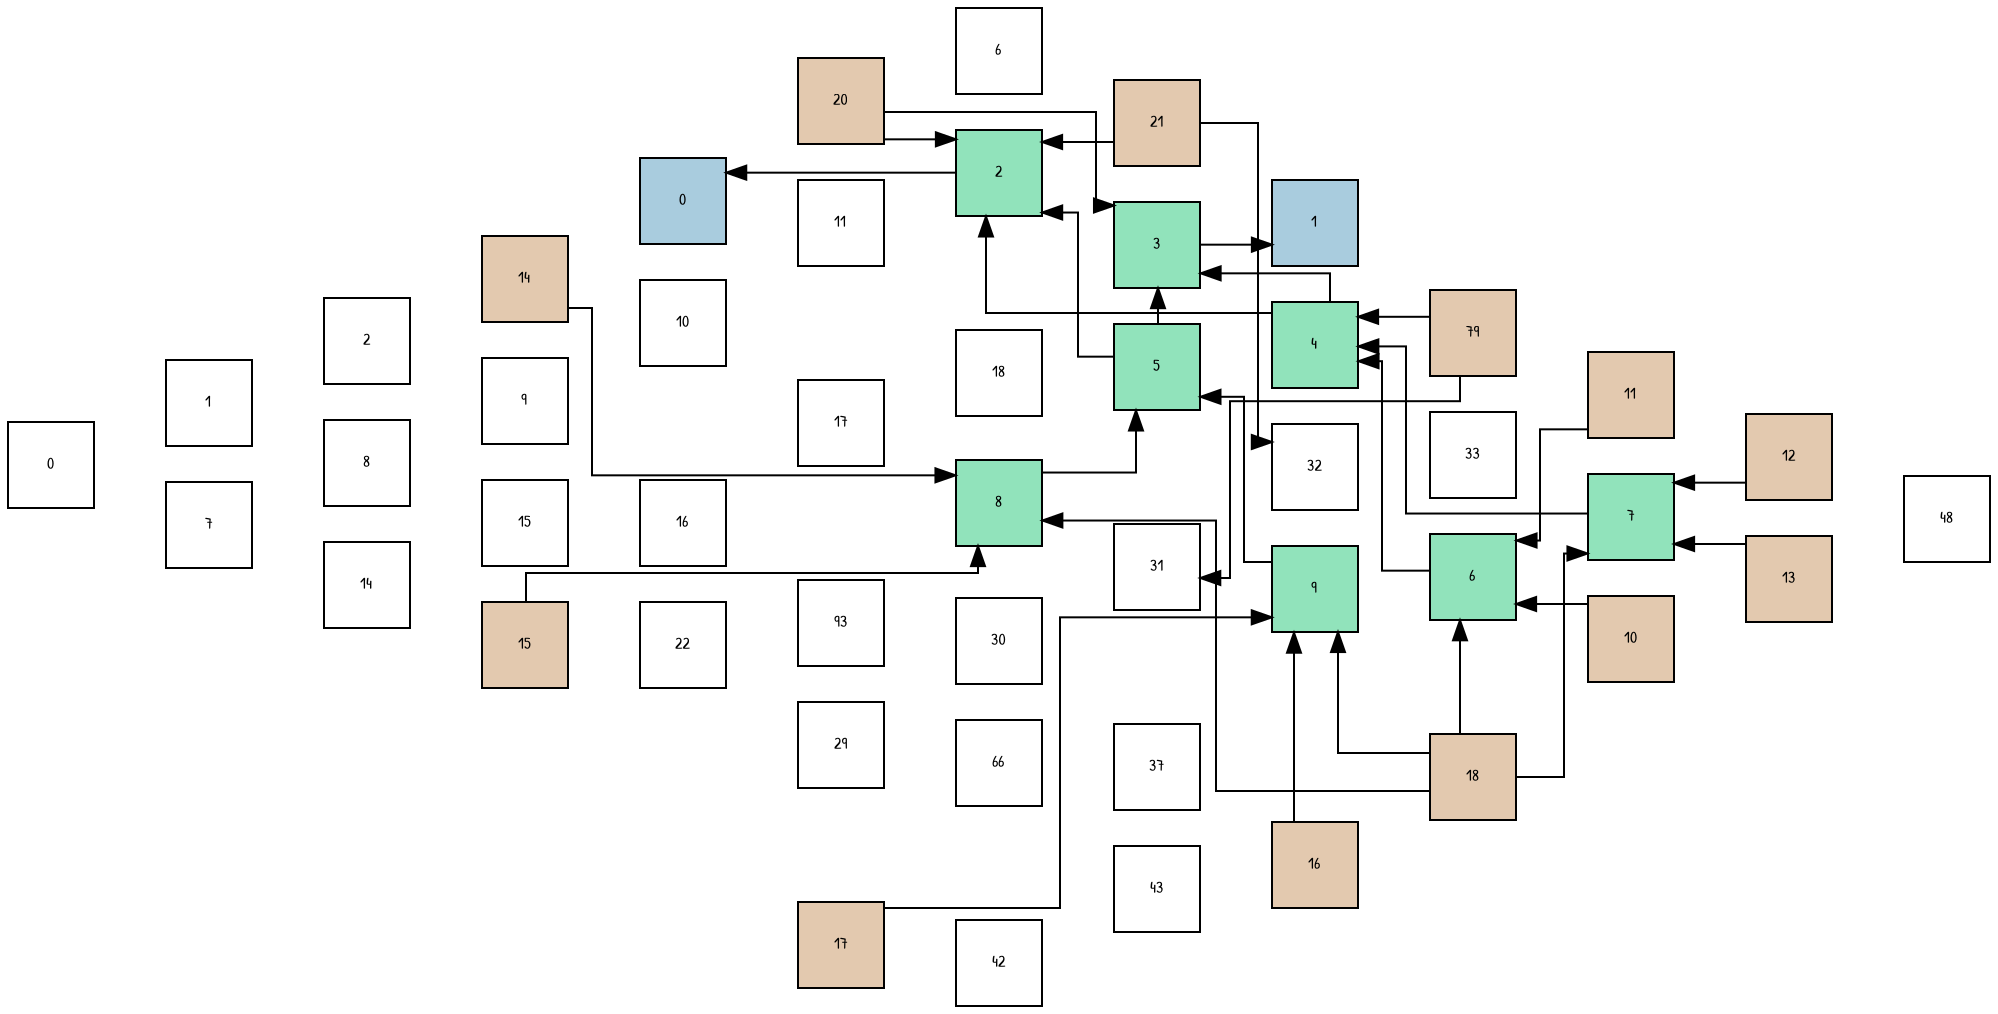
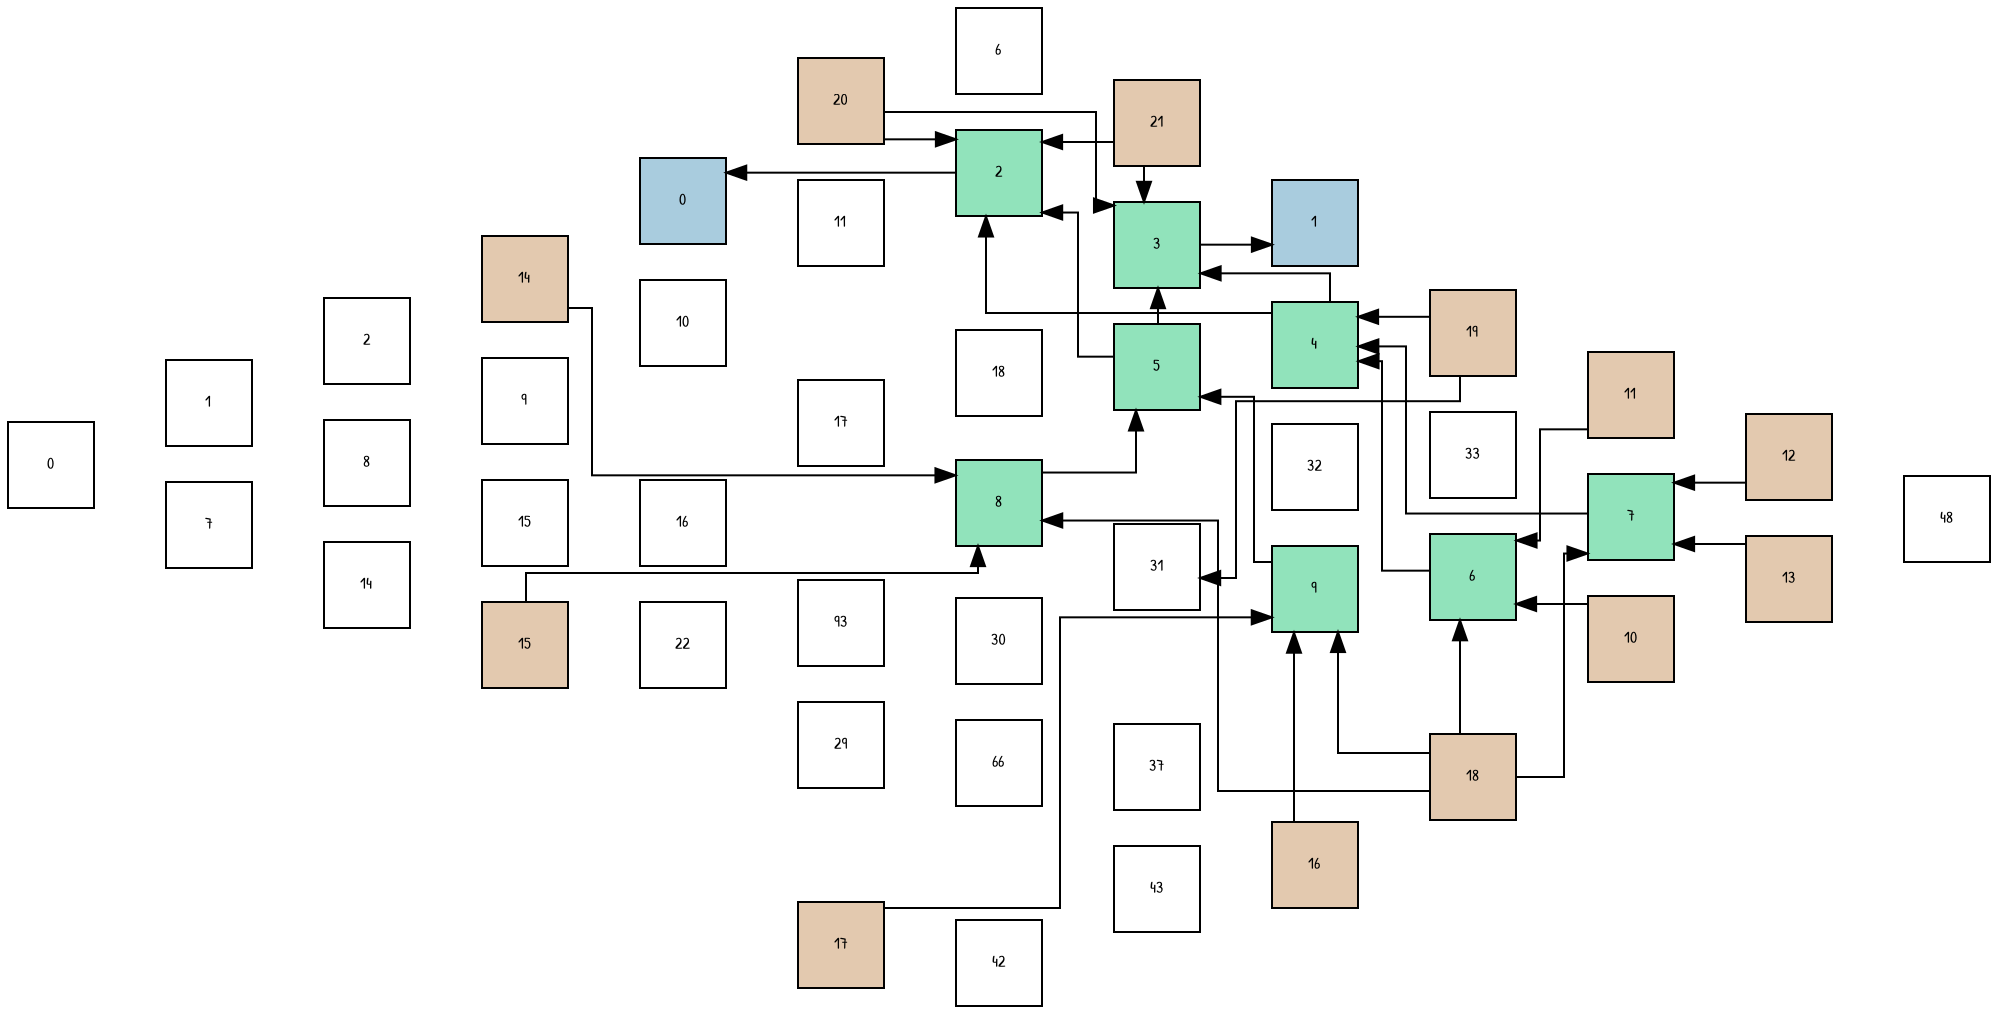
(1258, 207) -> (1144, 174)
(1473, 333) -> (1473, 333)
